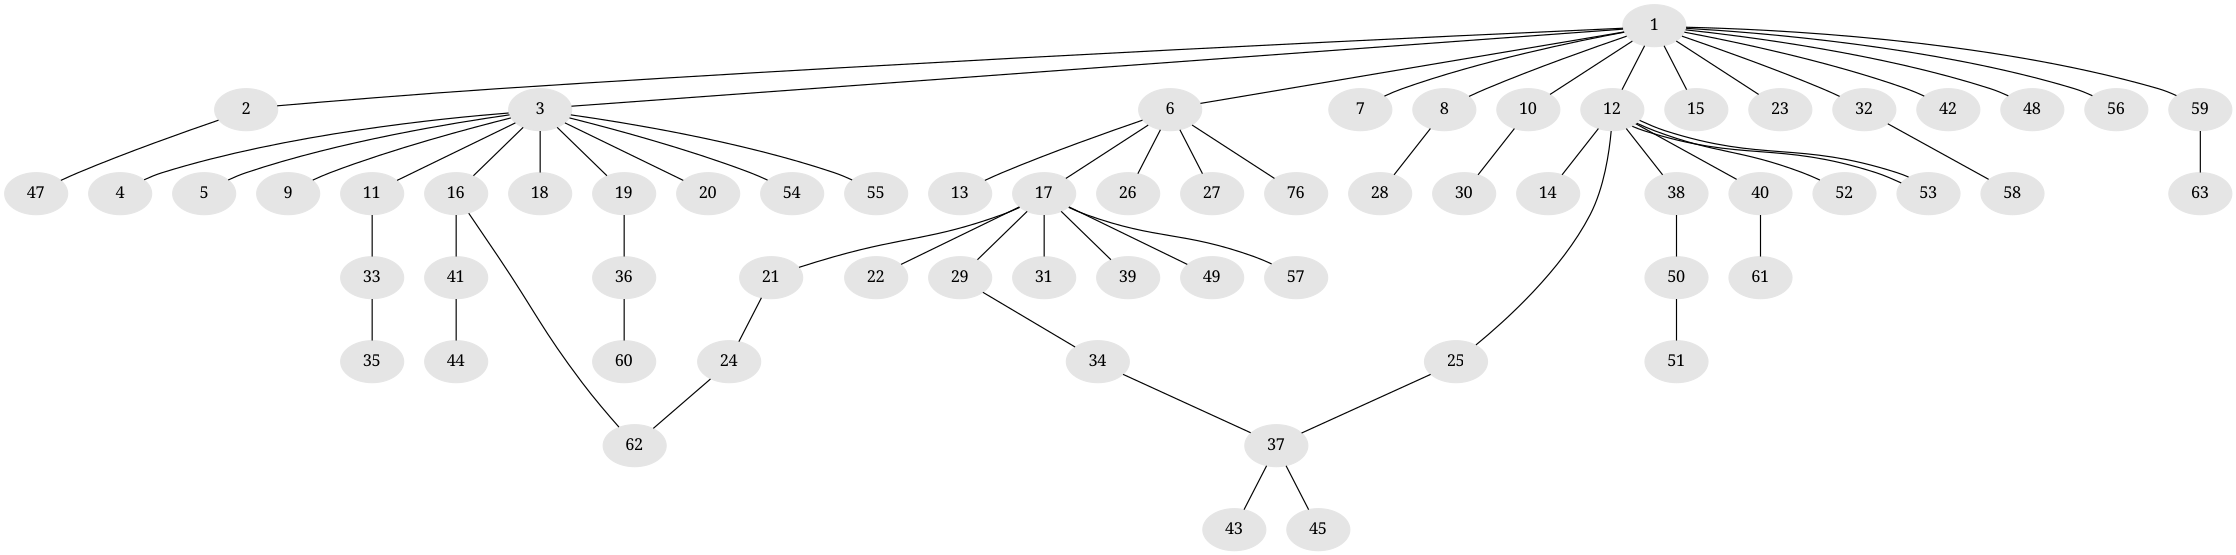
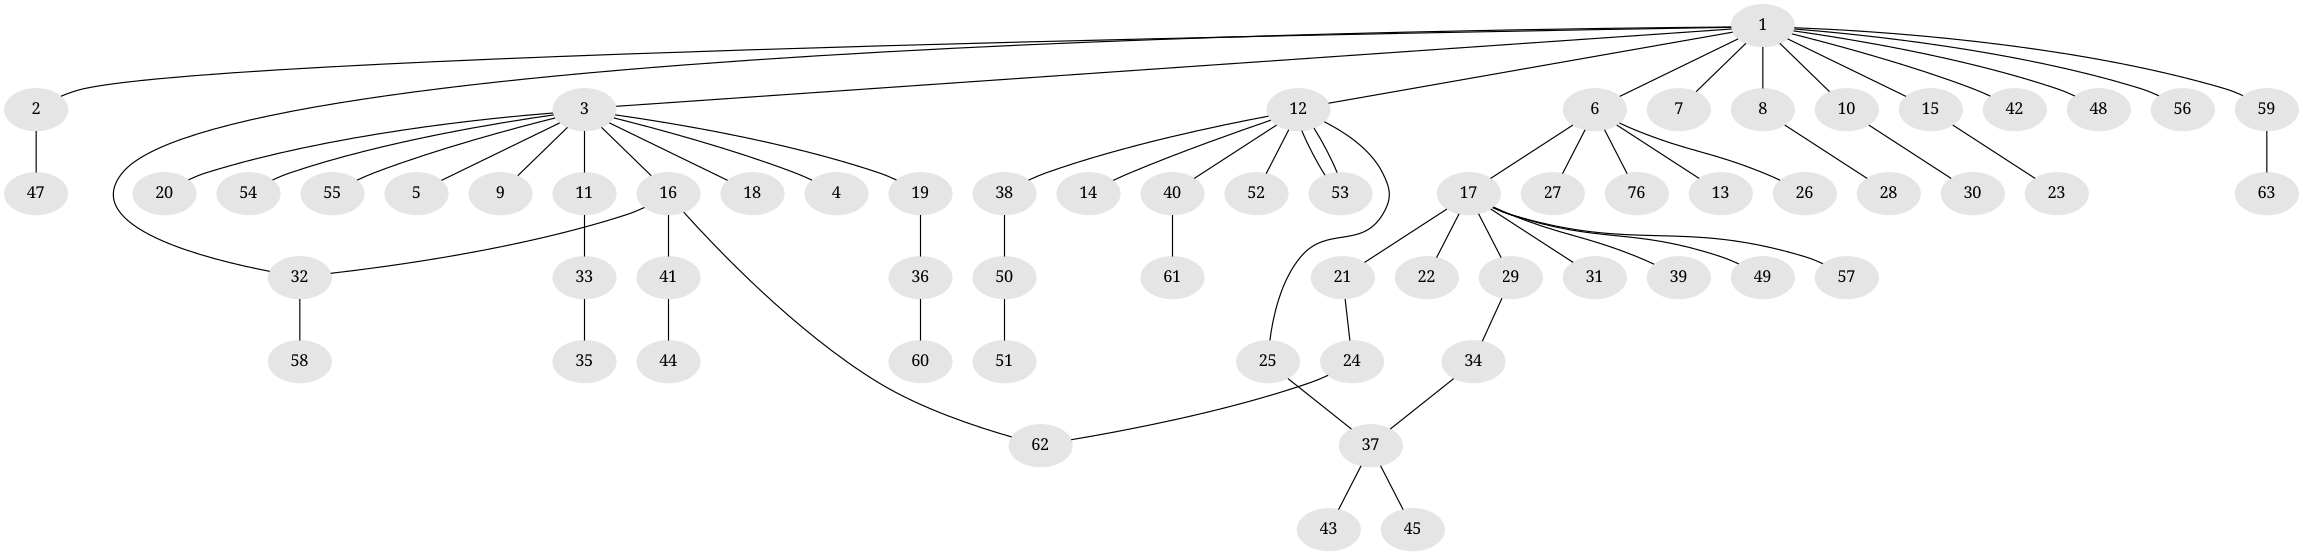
(1717, 68) -> (1994, 152)
none -> (489, 249)
